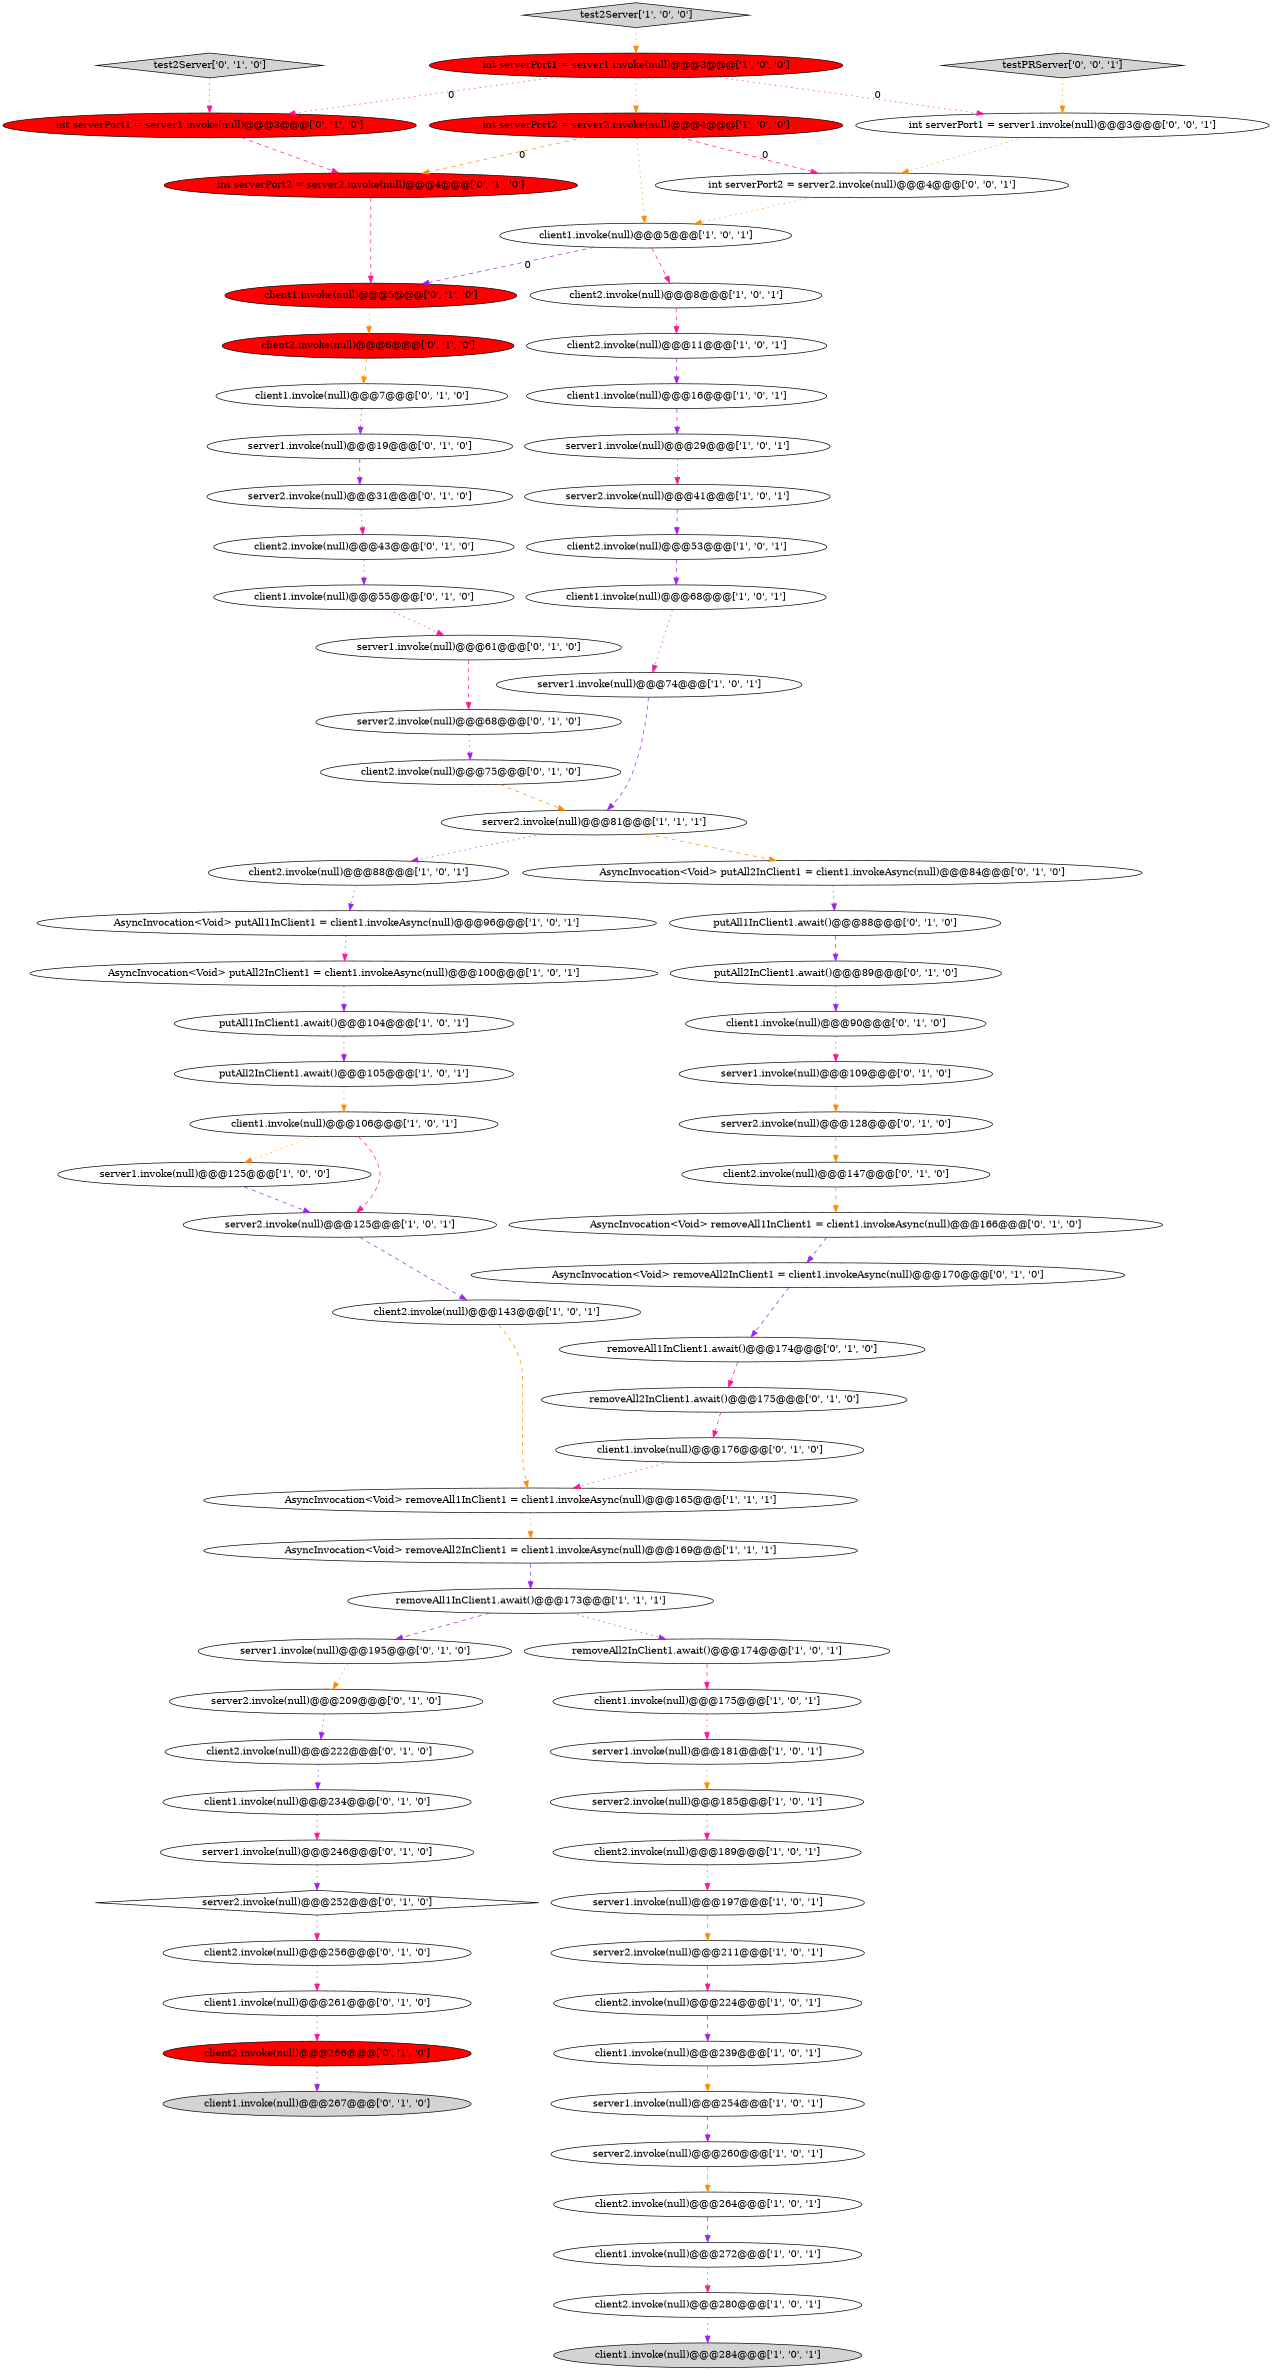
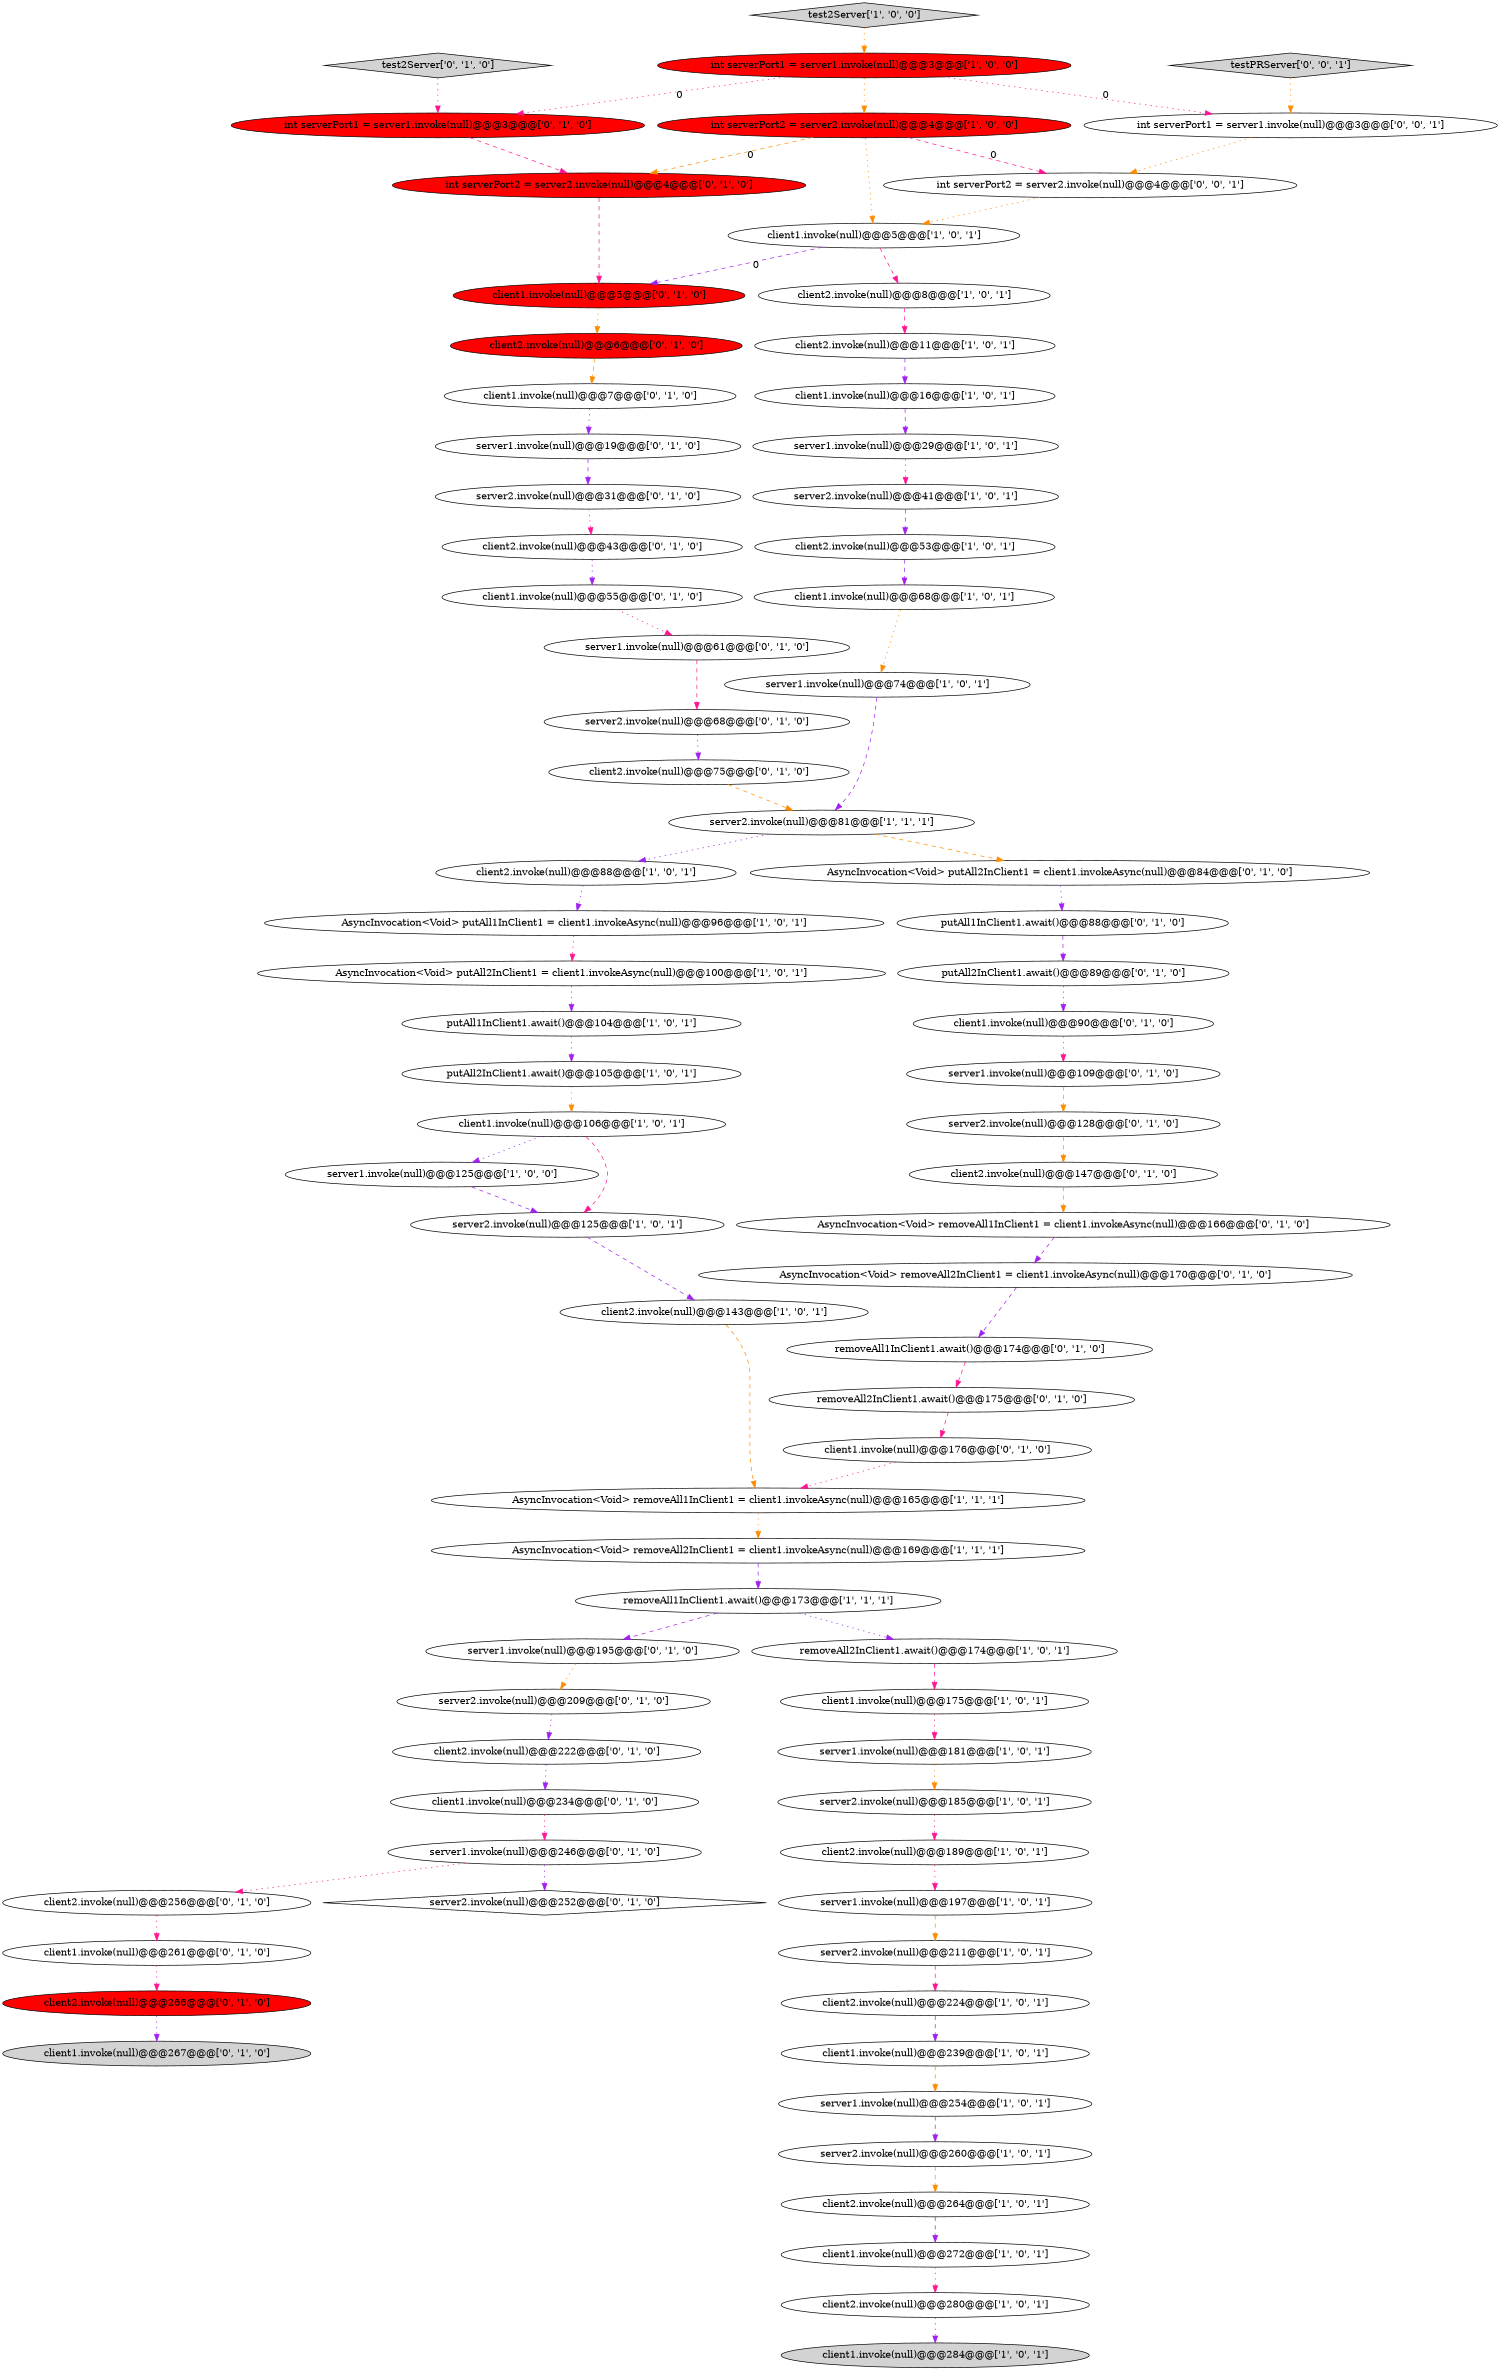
(664, 638) -> (892, 638)
(282, 1148) -> (510, 1148)
(317, 1924) -> (354, 1877)
